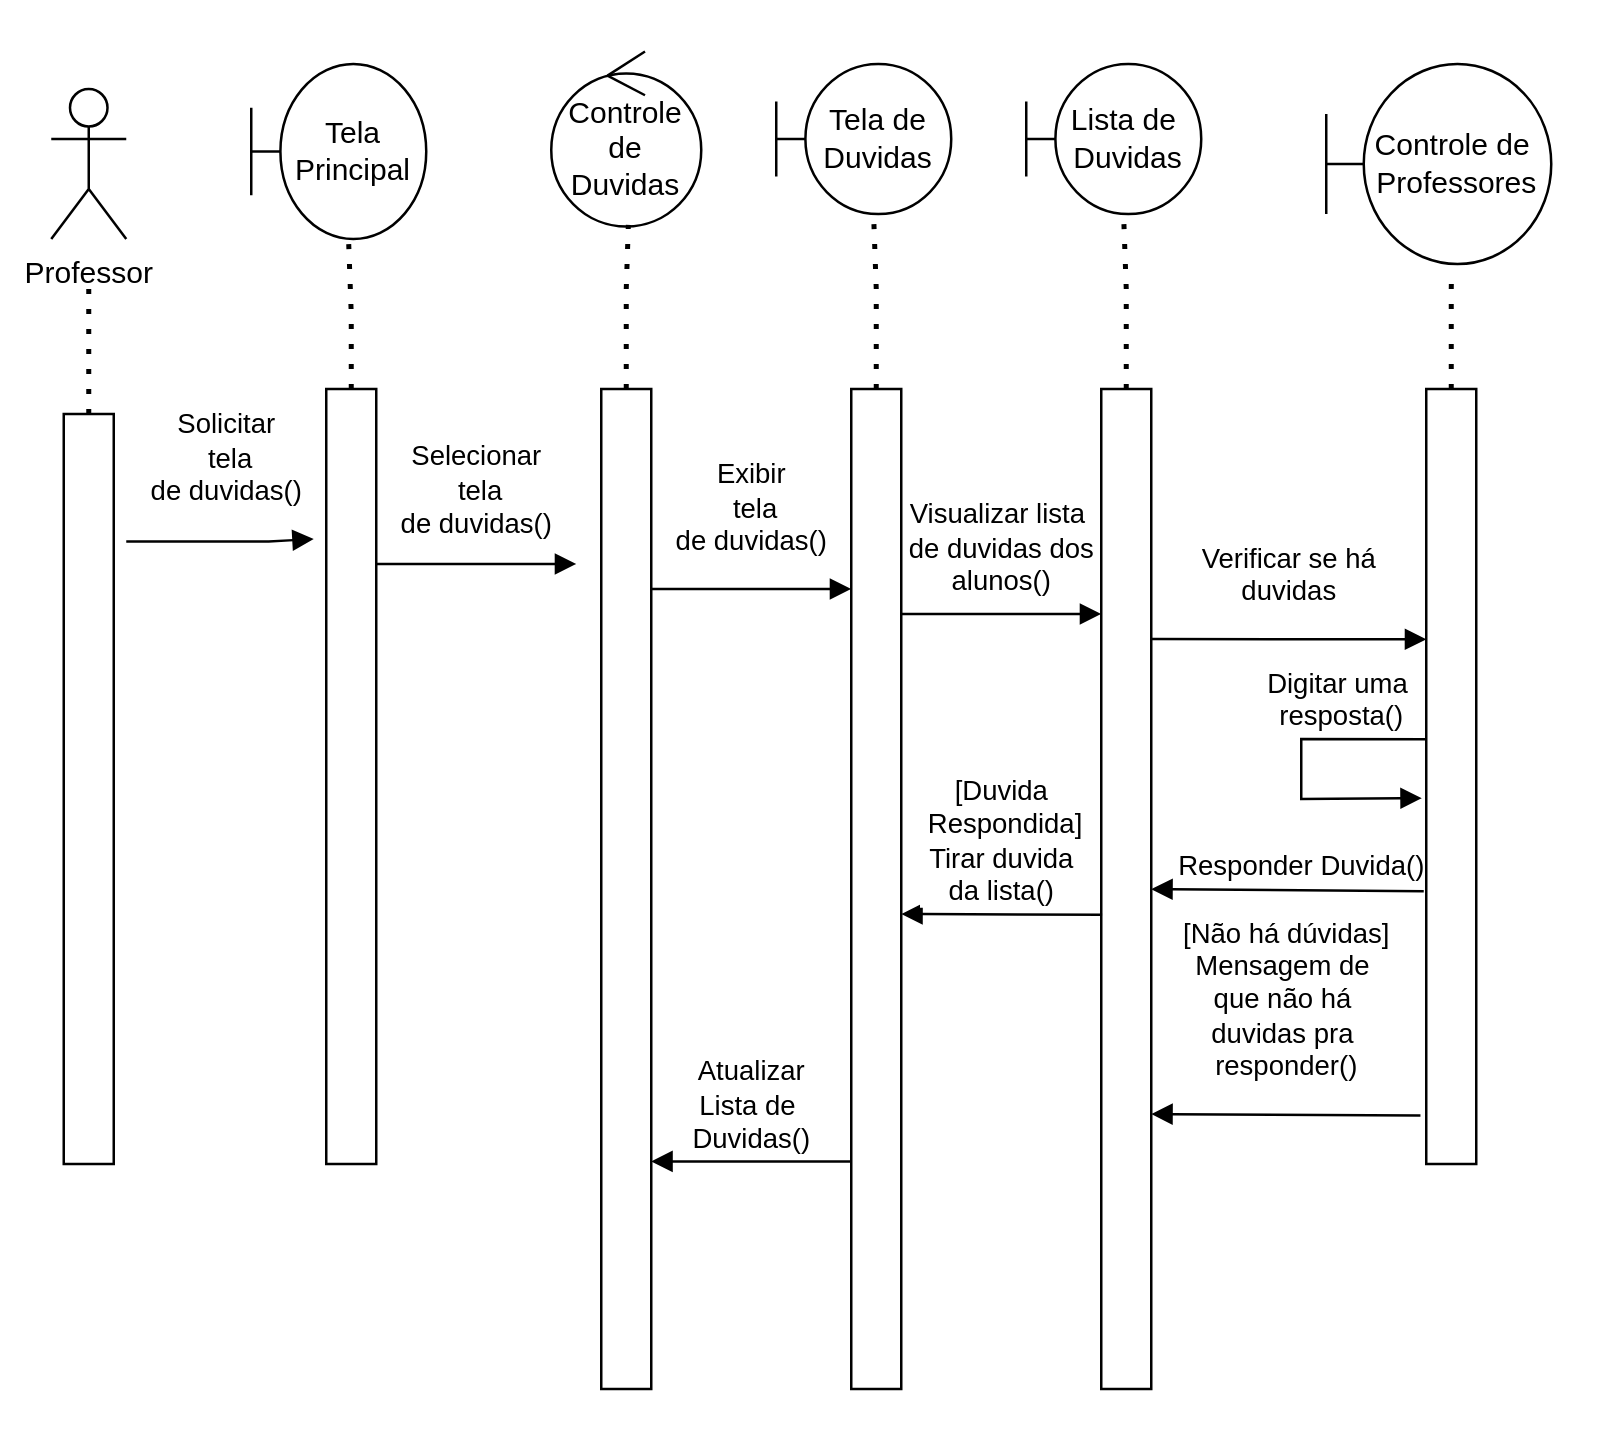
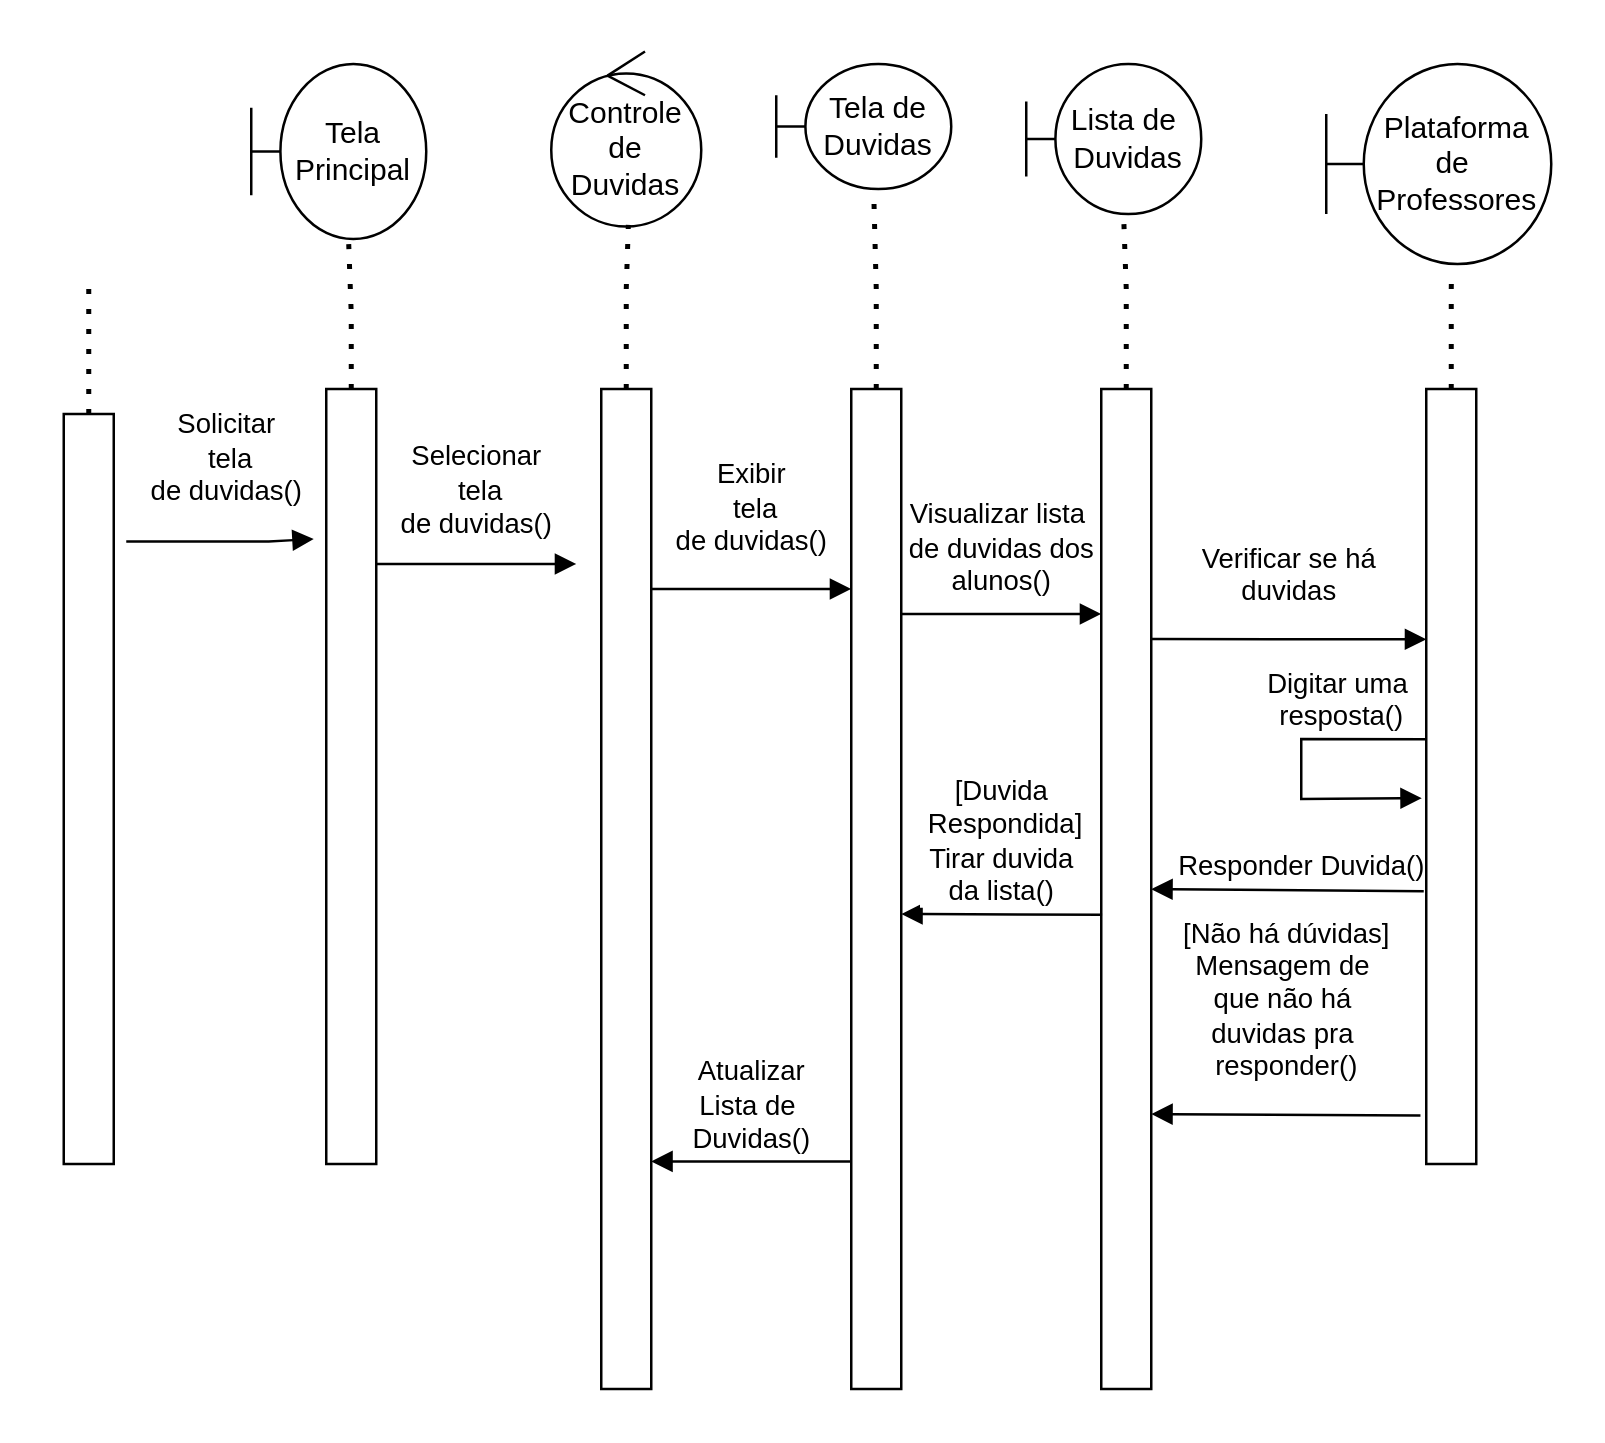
(864, 139) -> (864, 126)
(89, 164) -> none
(1458, 164) -> (1458, 164)
